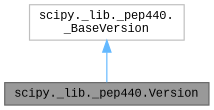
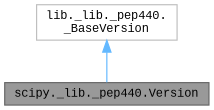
(107, 22) -> (107, 22)
